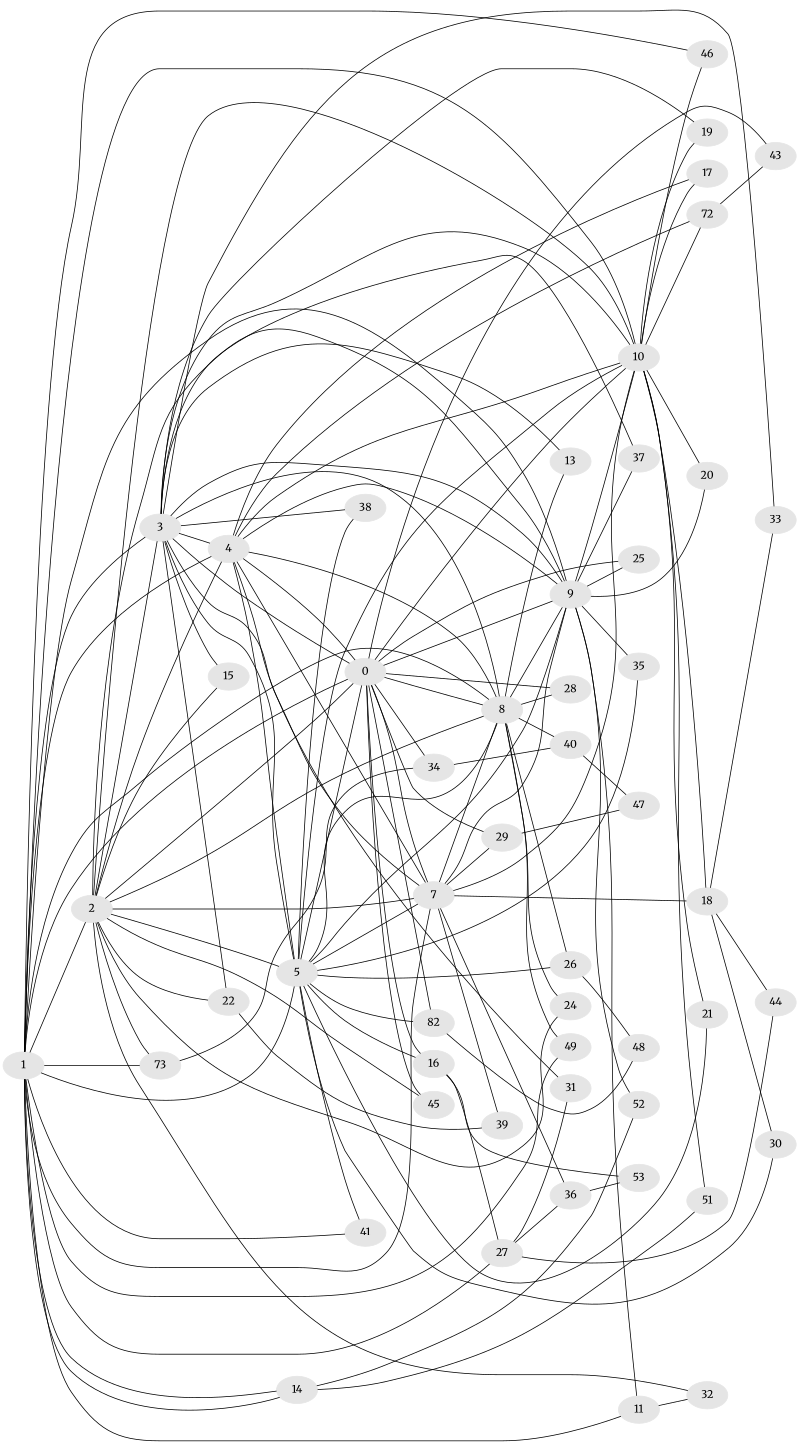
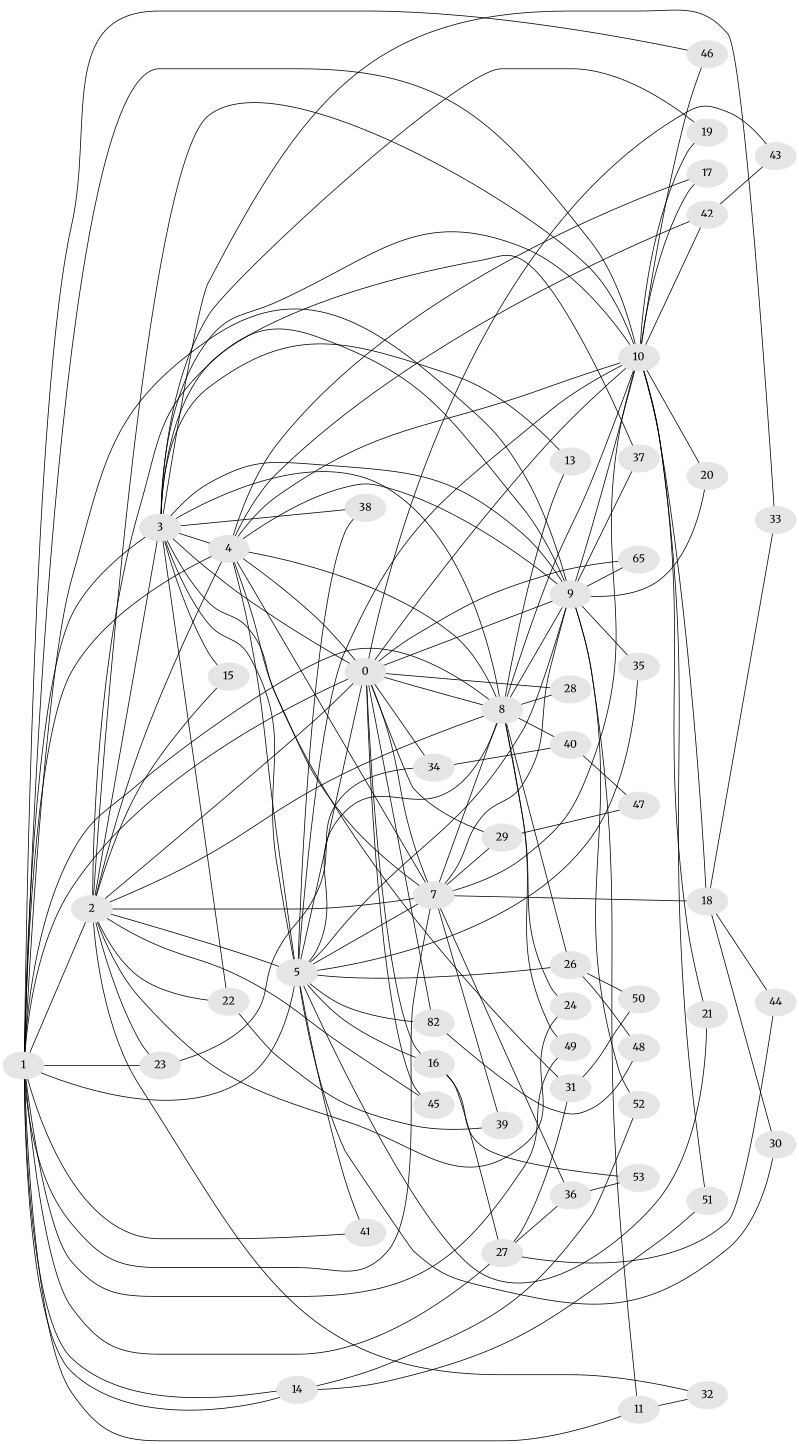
(707, 215) -> (707, 215)
none -> (568, 533)
(639, 560) -> (639, 560)
none -> (639, 999)
(160, 1066) -> (160, 1066)
